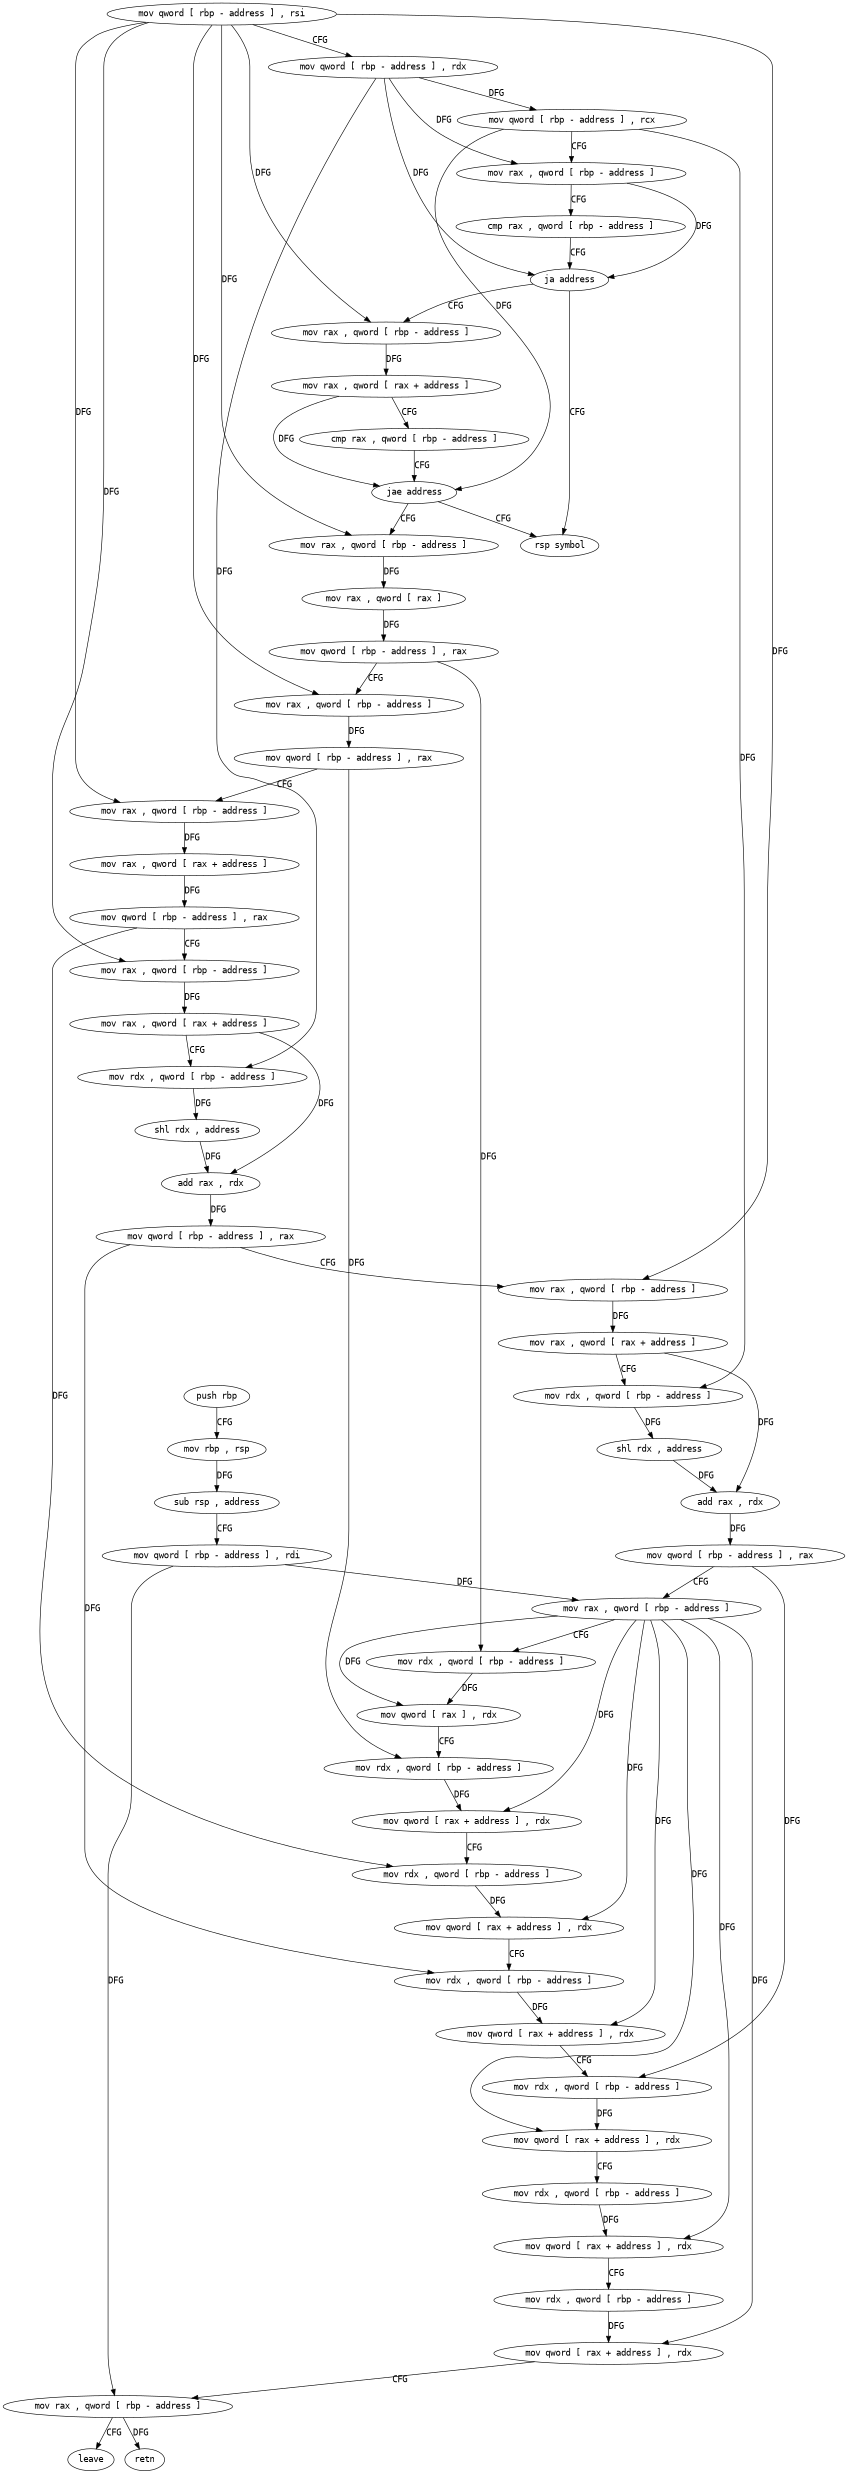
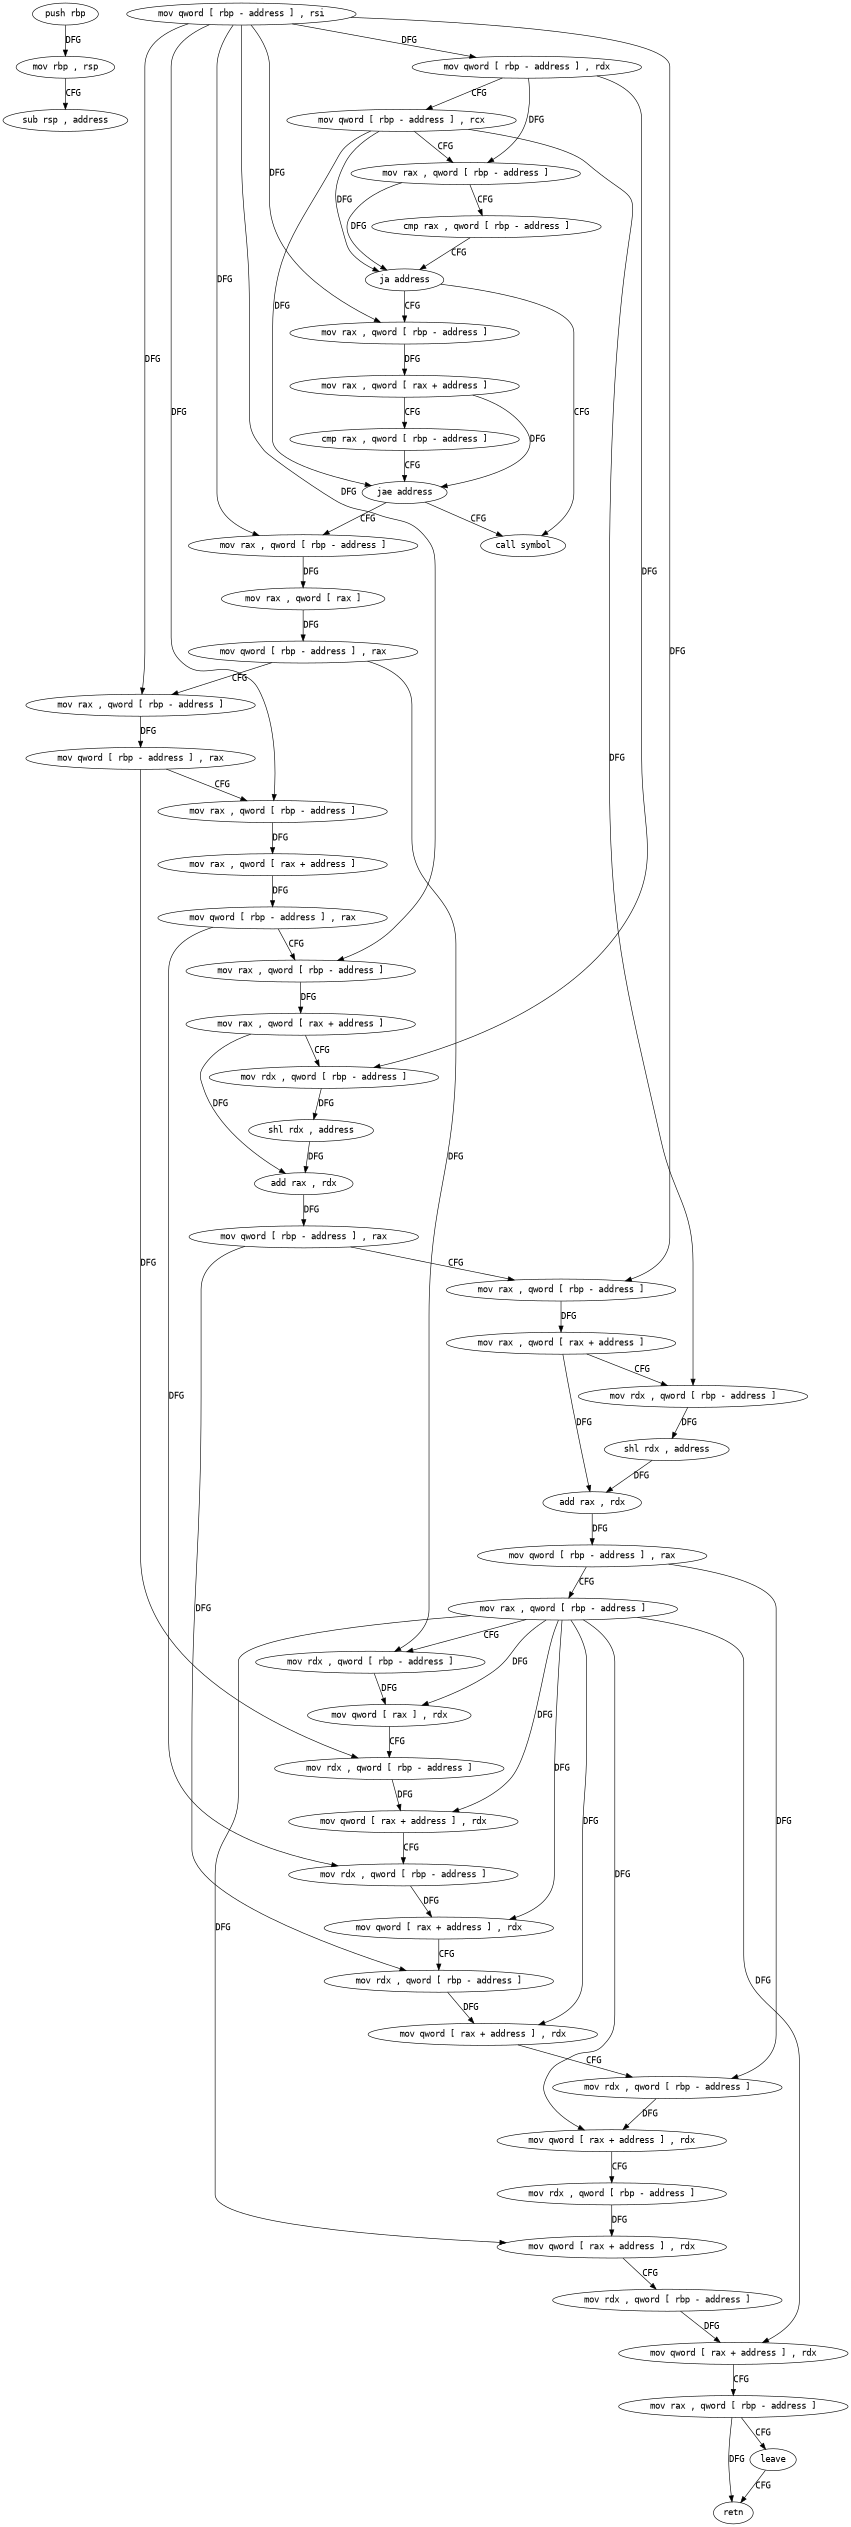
(320, 41) -> (409, 41)
(496, 94) -> (479, 94)
(423, 203) -> (336, 199)
(560, 546) -> (523, 546)
(224, 1423) -> (73, 41)
(224, 1476) -> (73, 94)
(217, 1556) -> none
none -> (755, 2484)
